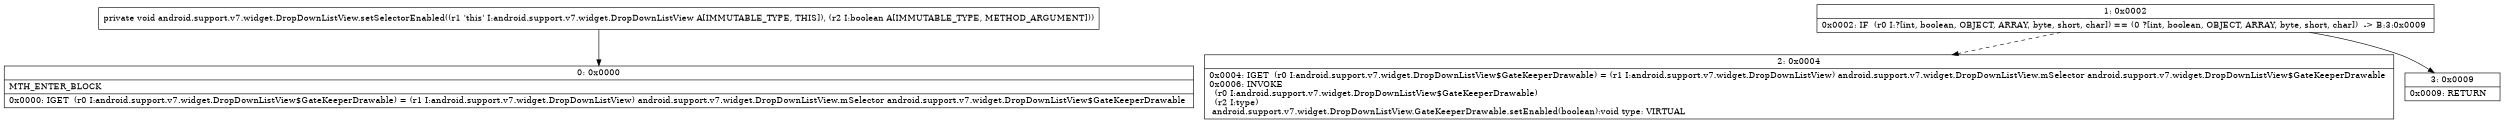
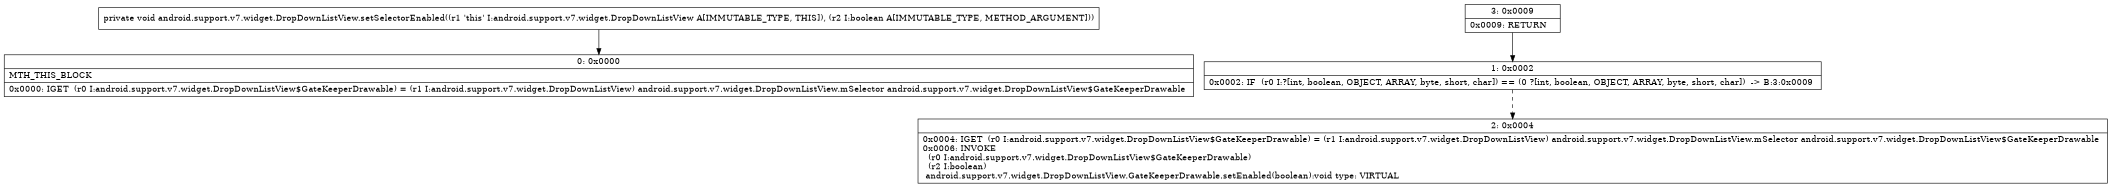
(2371, 46) -> (1513, 44)
(56, 87) -> (51, 75)
(1234, 103) -> (955, 167)
